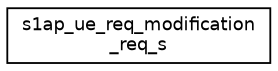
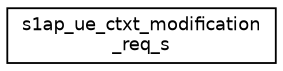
(139, 36) -> (142, 36)
